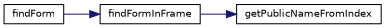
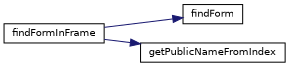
(77, 14) -> (139, 23)
